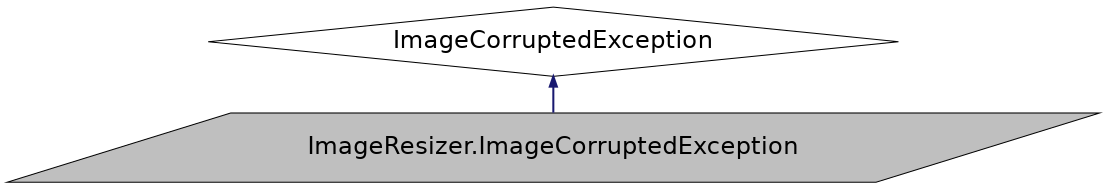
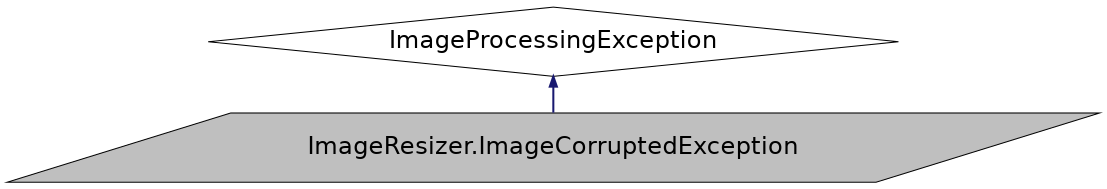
(553, 42) -> (553, 42)
